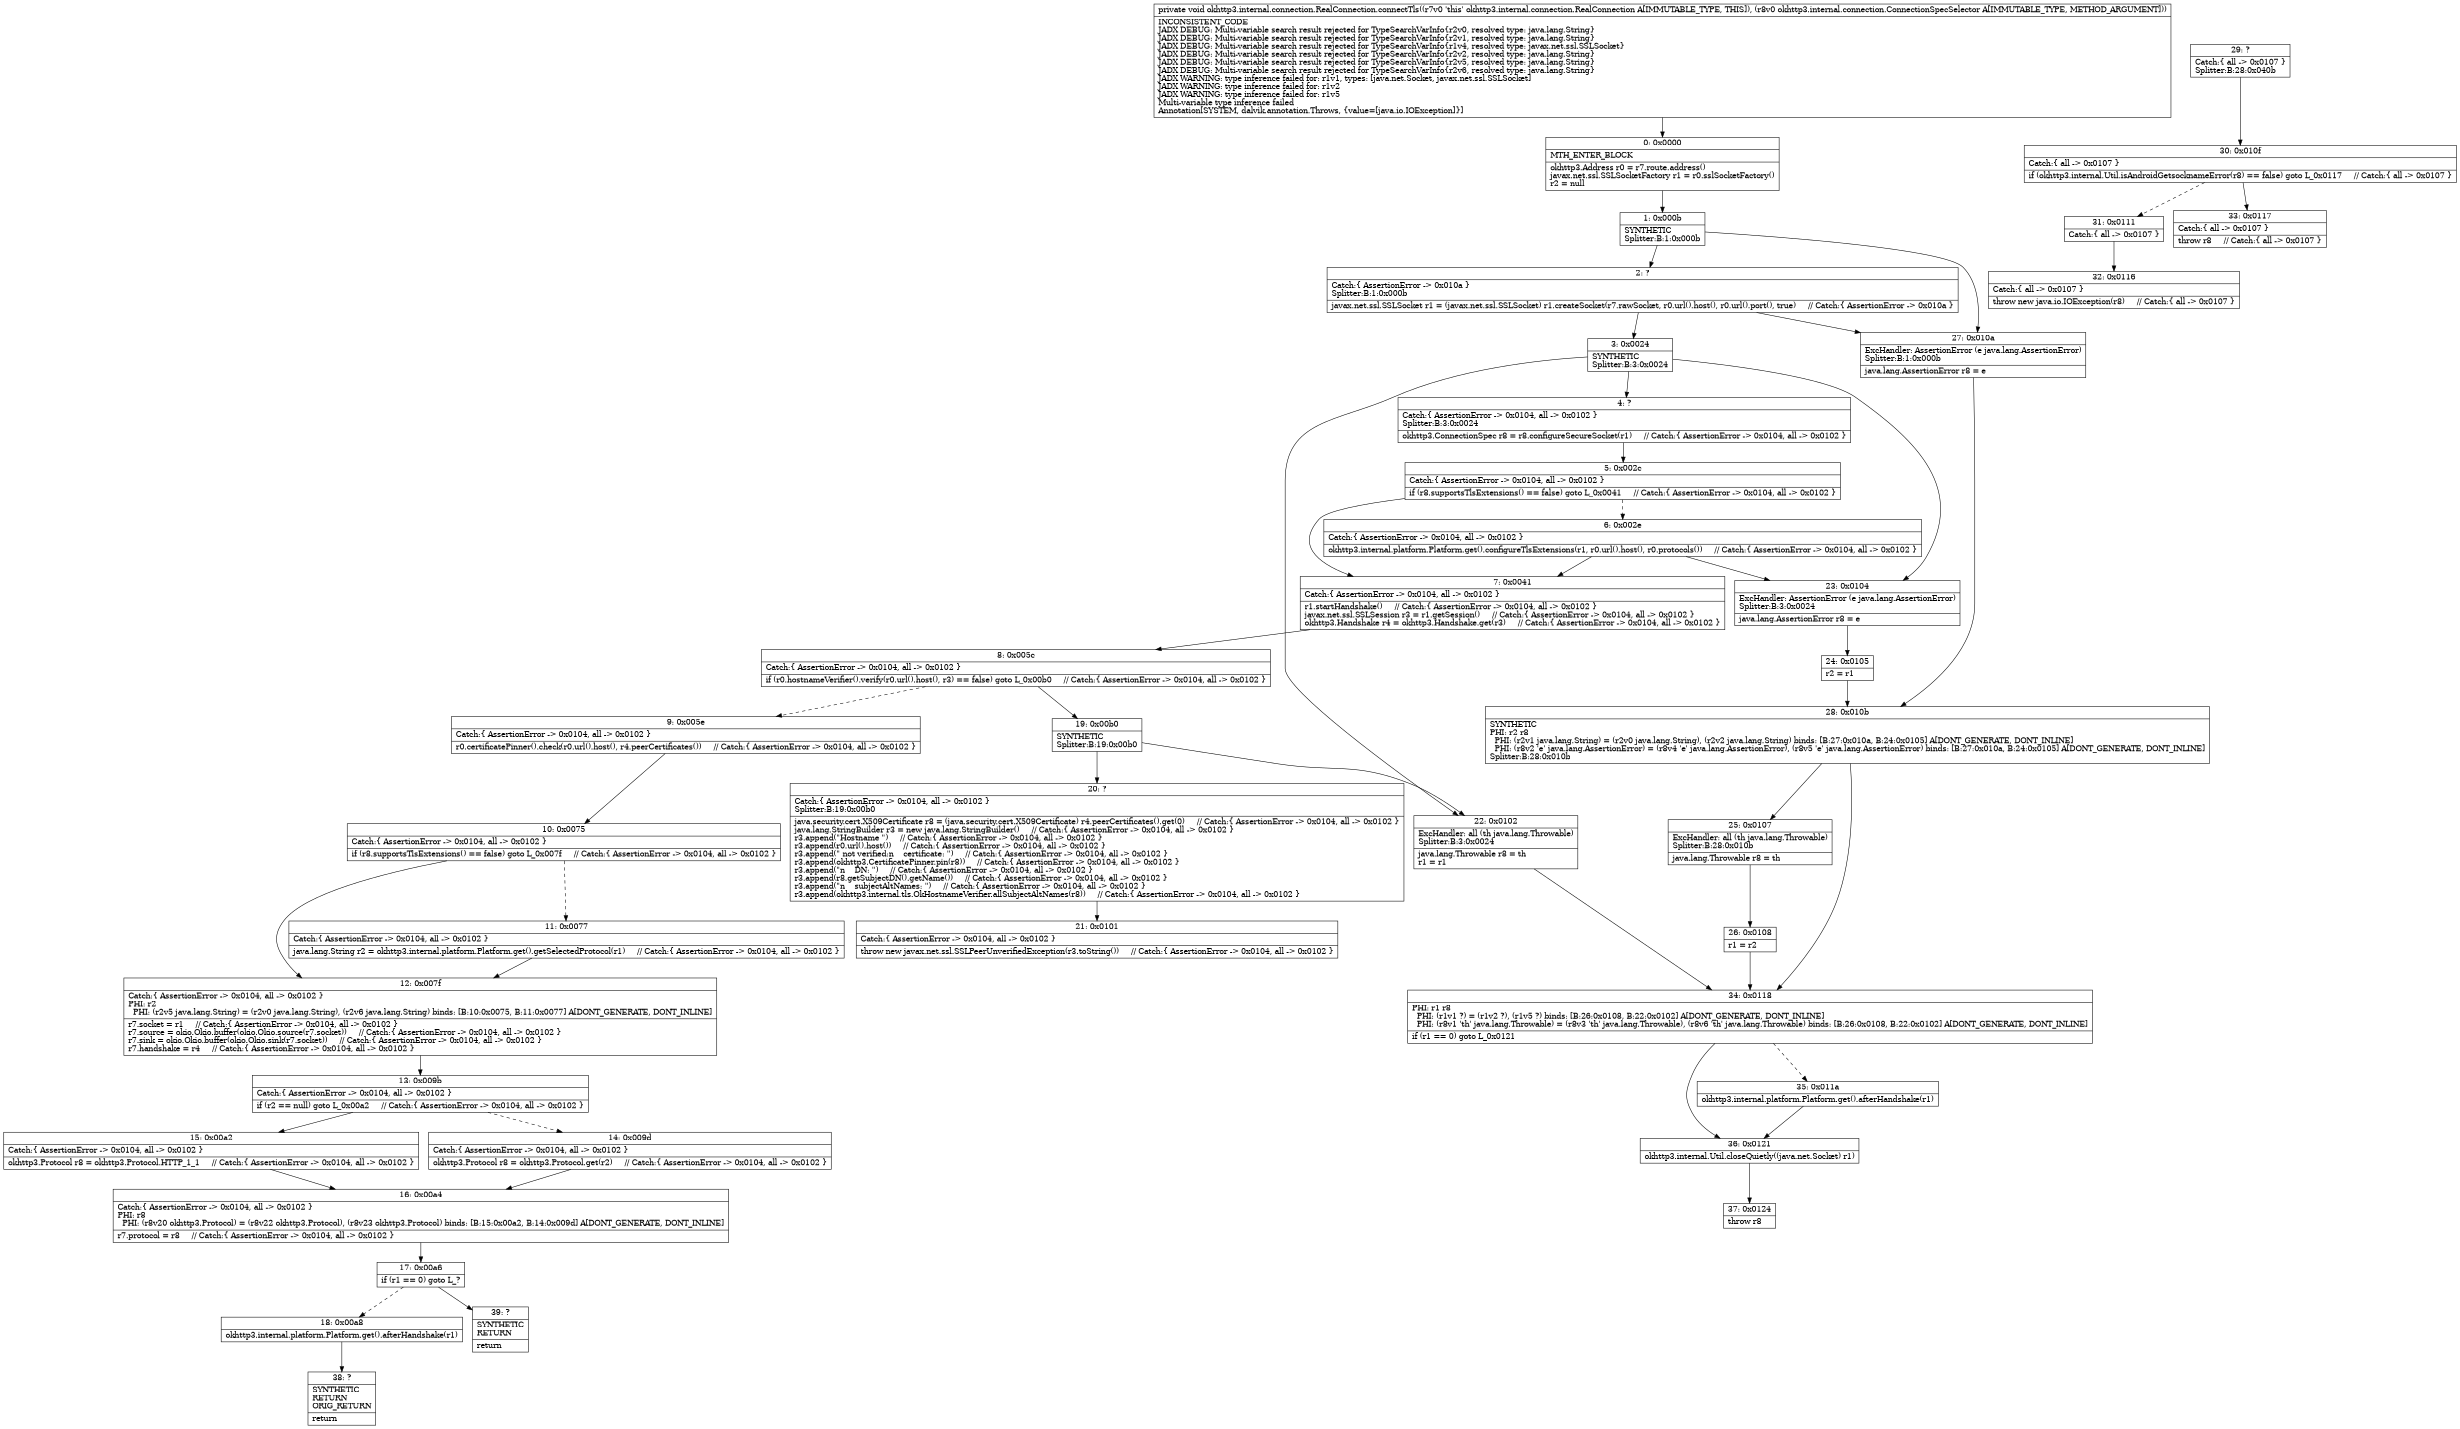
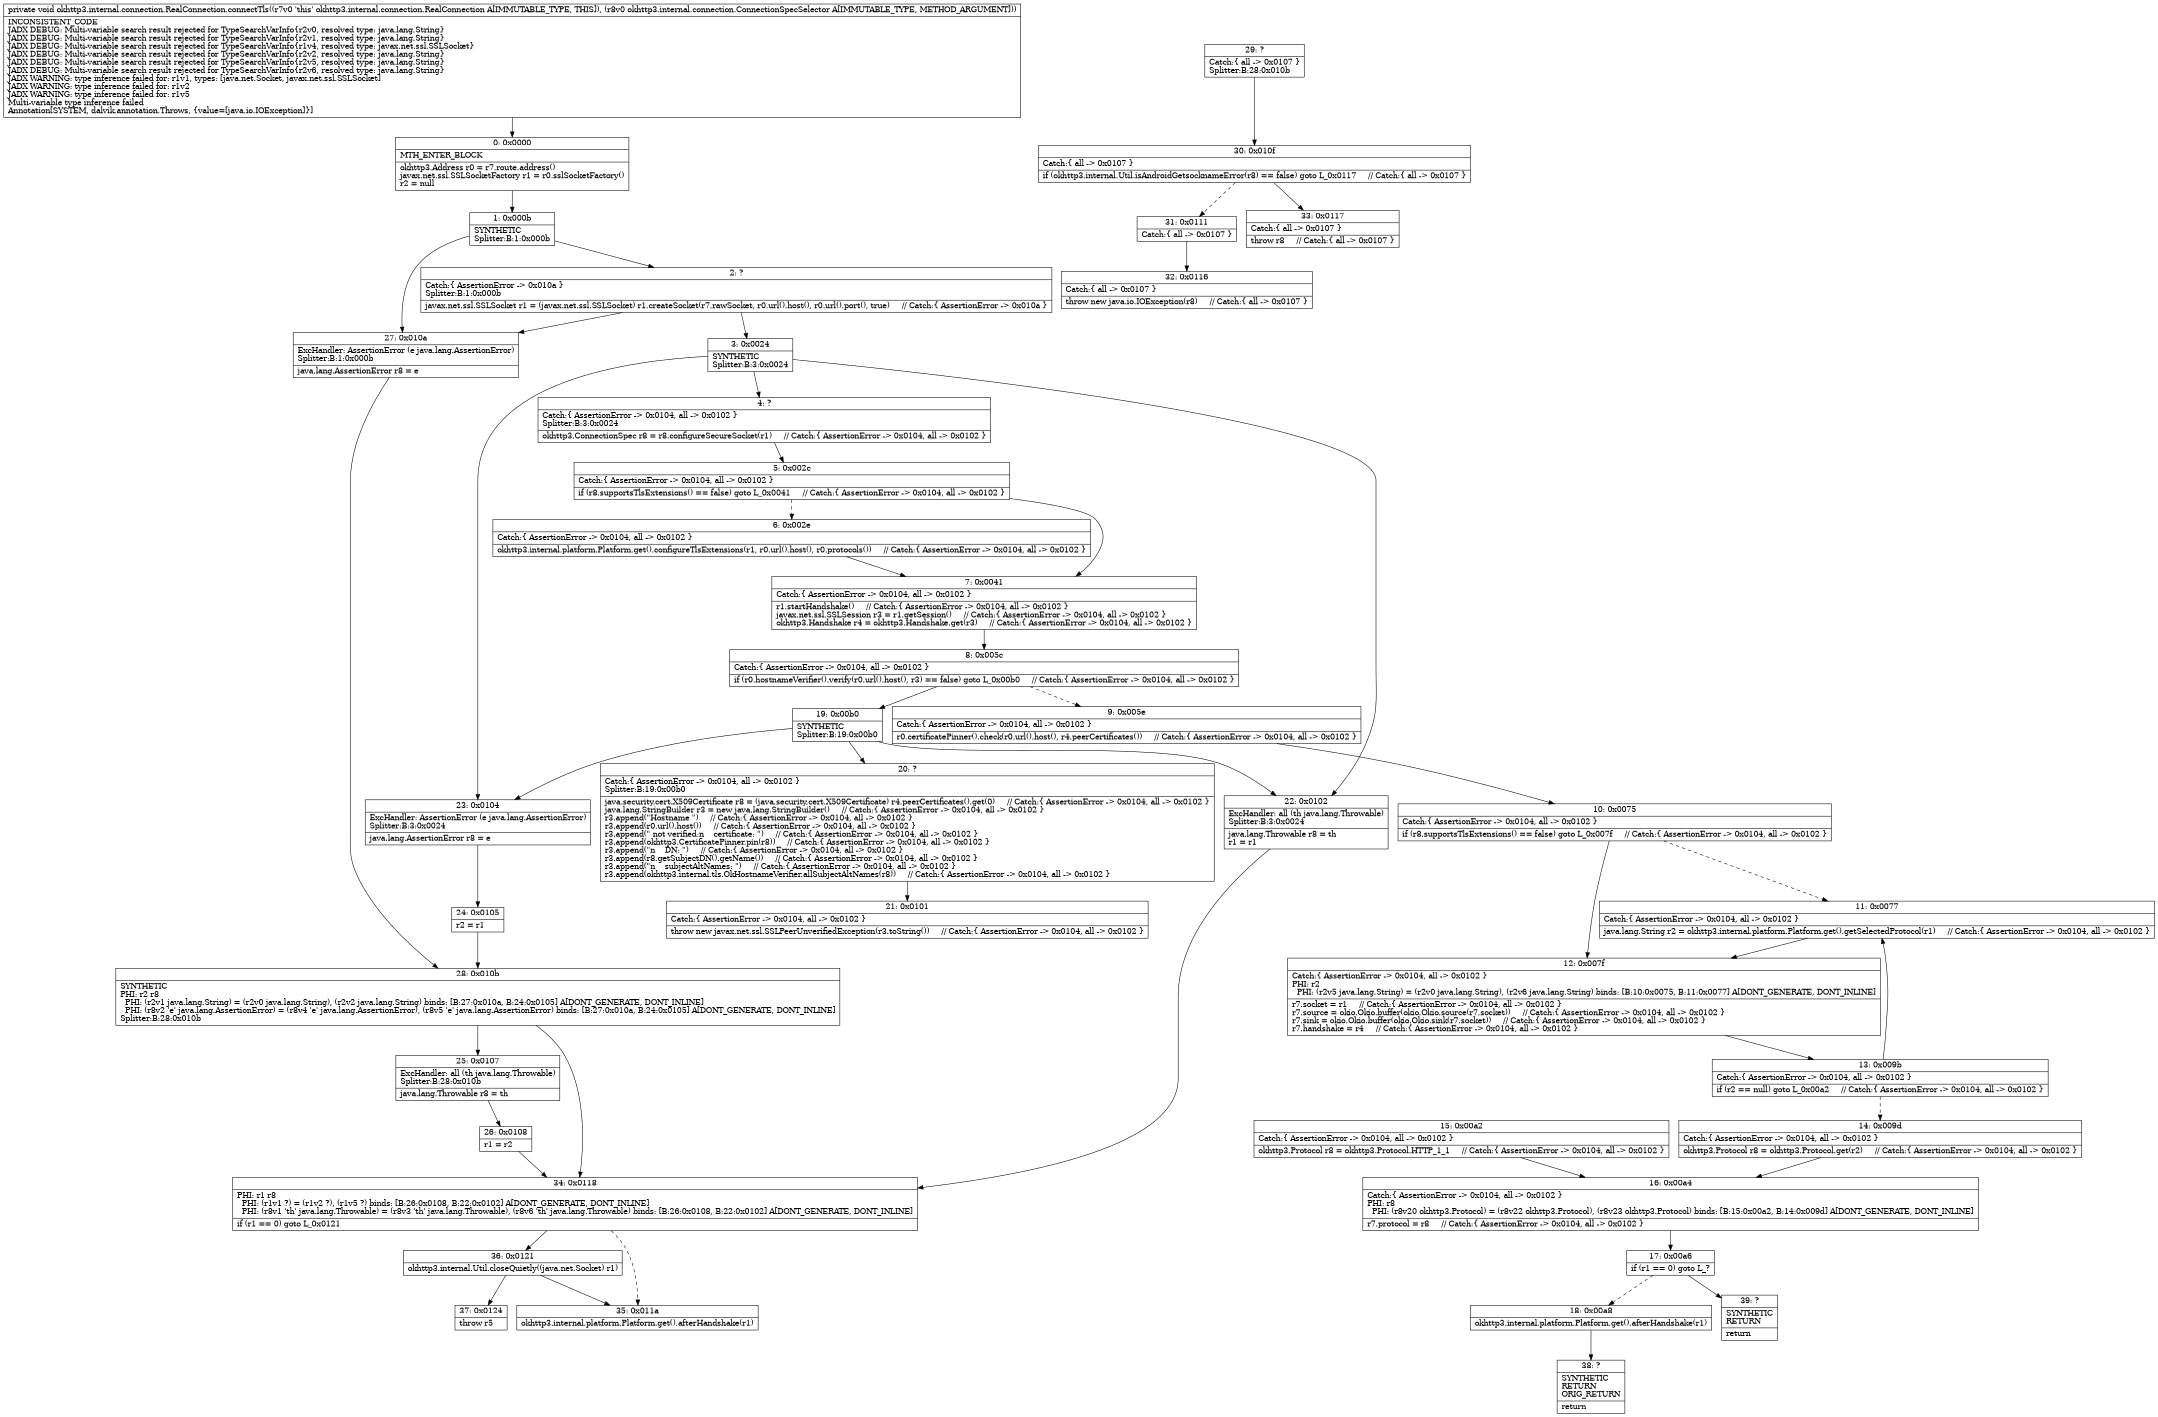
(2235, 71) -> (1250, 71)
(1725, 568) -> (652, 749)
(1786, 1121) -> (573, 1289)
(318, 1122) -> (1888, 1001)
(1745, 1222) -> (476, 1324)
